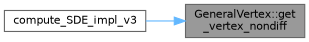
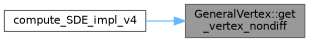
(75, 21) -> (75, 21)
